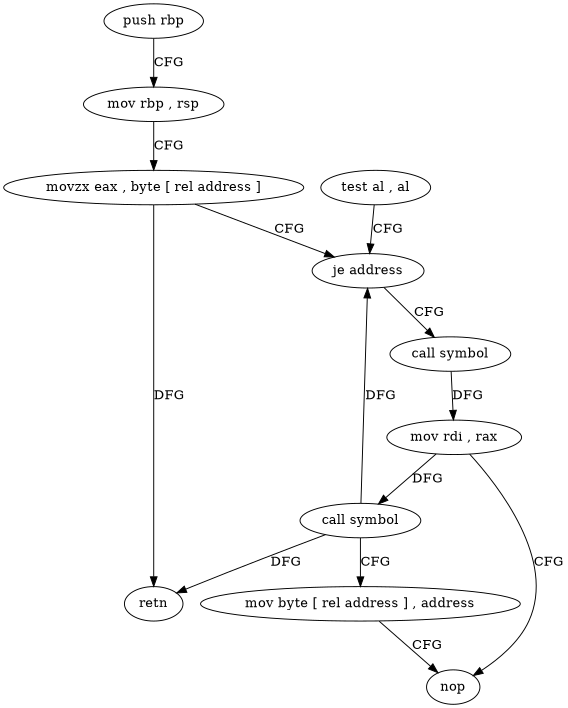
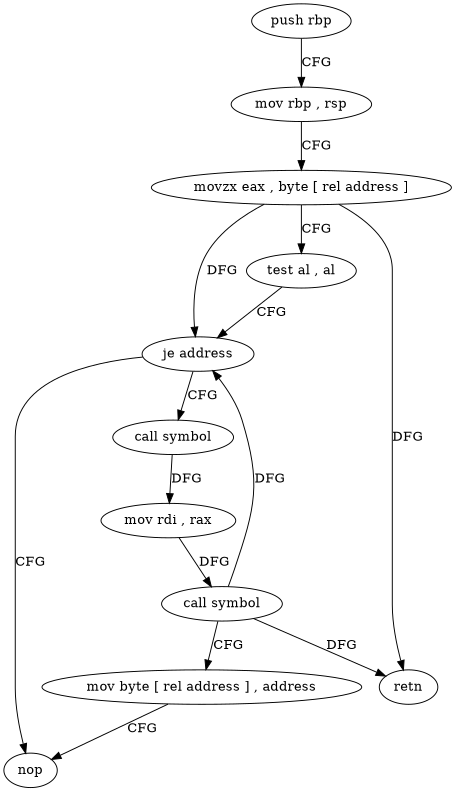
none -> (301, 224)
(290, 229) -> (222, 271)
(533, 563) -> (15, 508)
